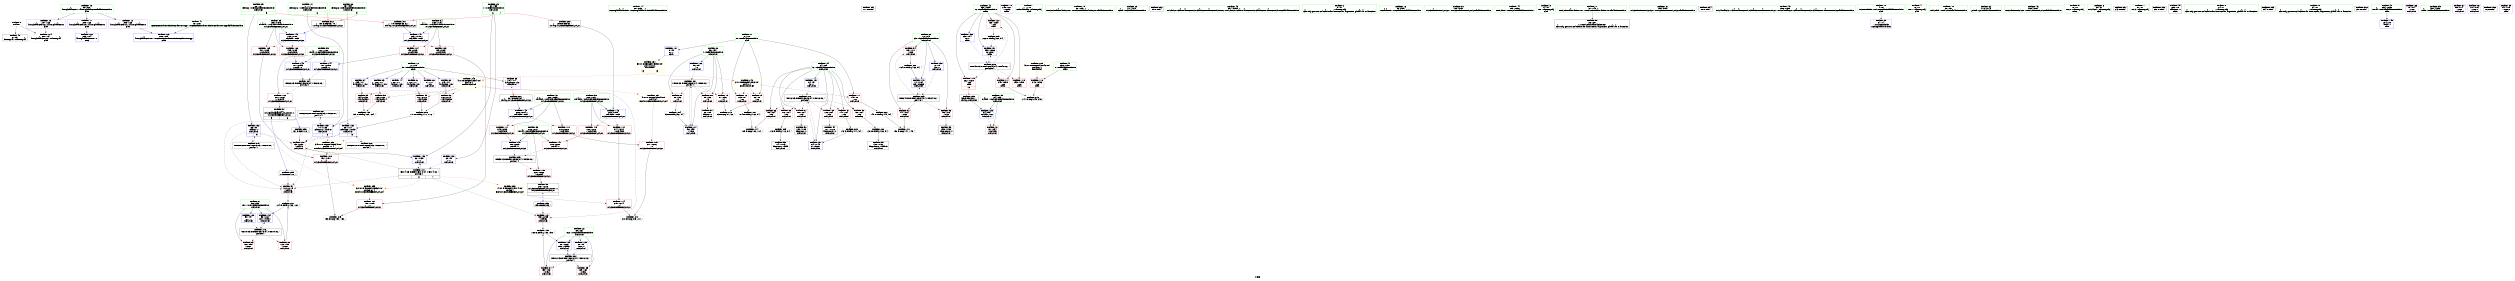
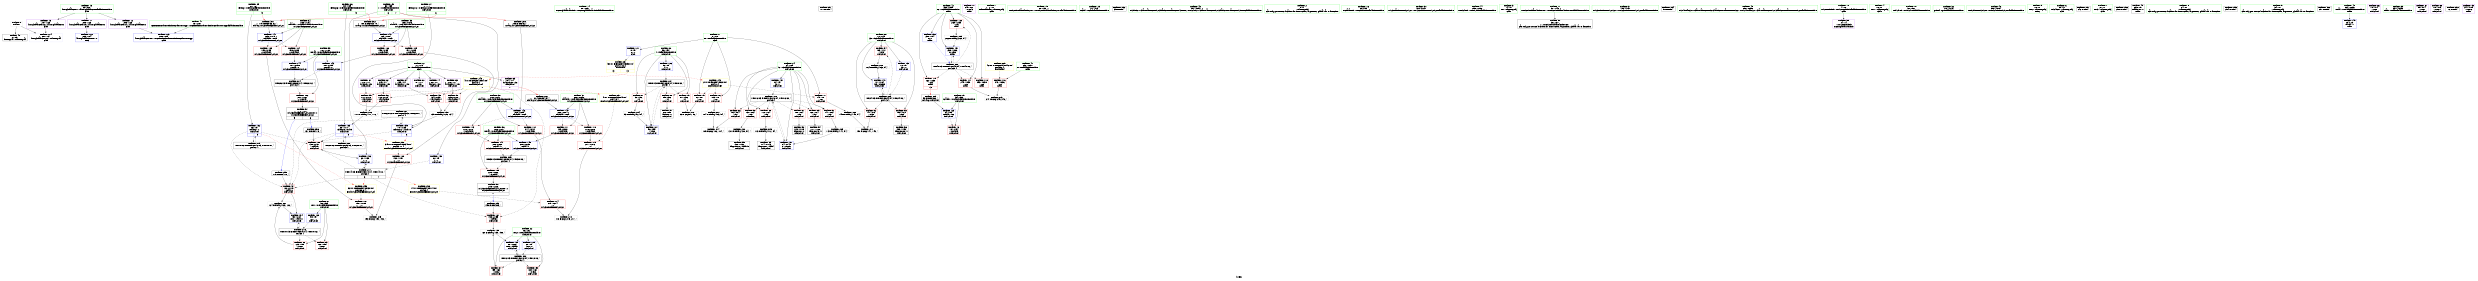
(313, 30) -> (377, 30)
(260, 211) -> (295, 203)
